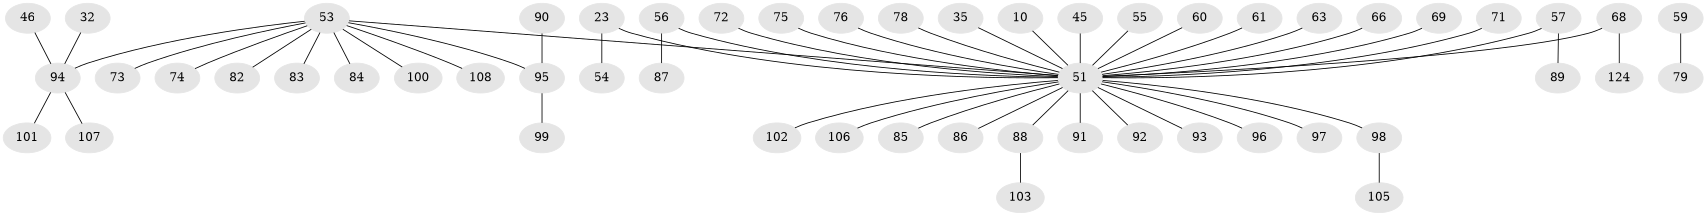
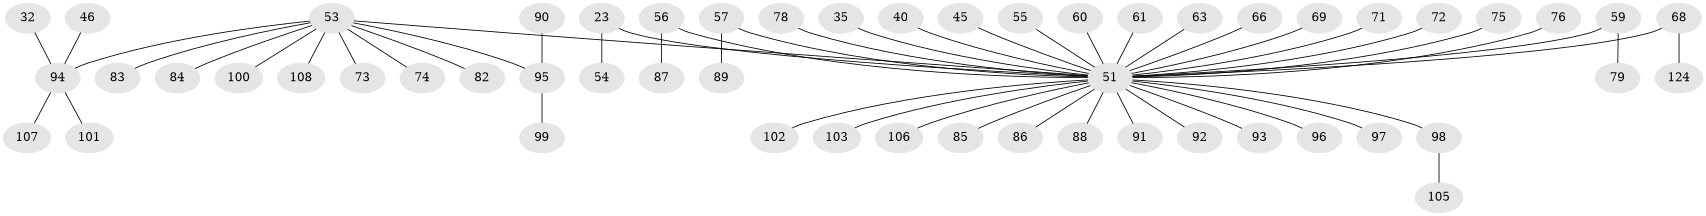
(1020, 18) -> (901, 18)
none -> (1486, 50)
(1020, 168) -> (970, 98)
